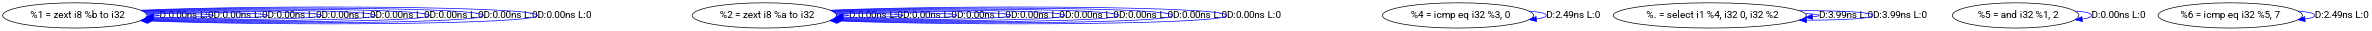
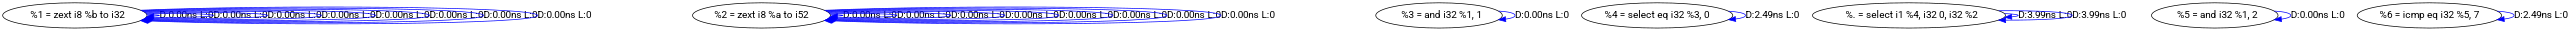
(764, 15) -> (761, 15)
none -> (1439, 15)
(1458, 15) -> (1657, 15)
